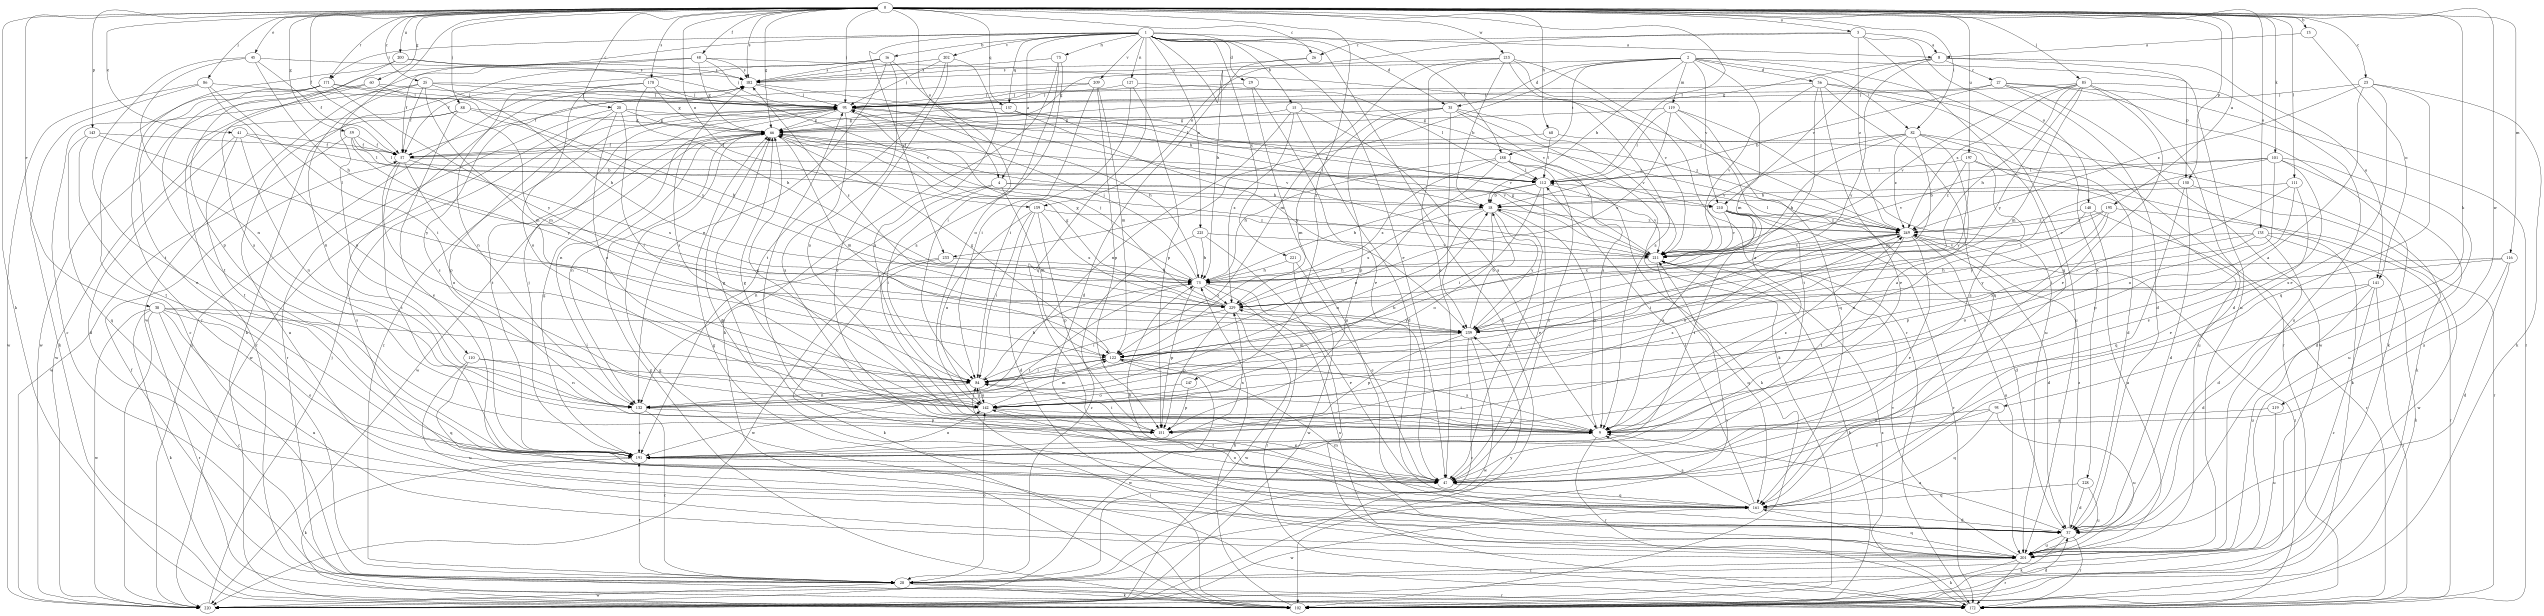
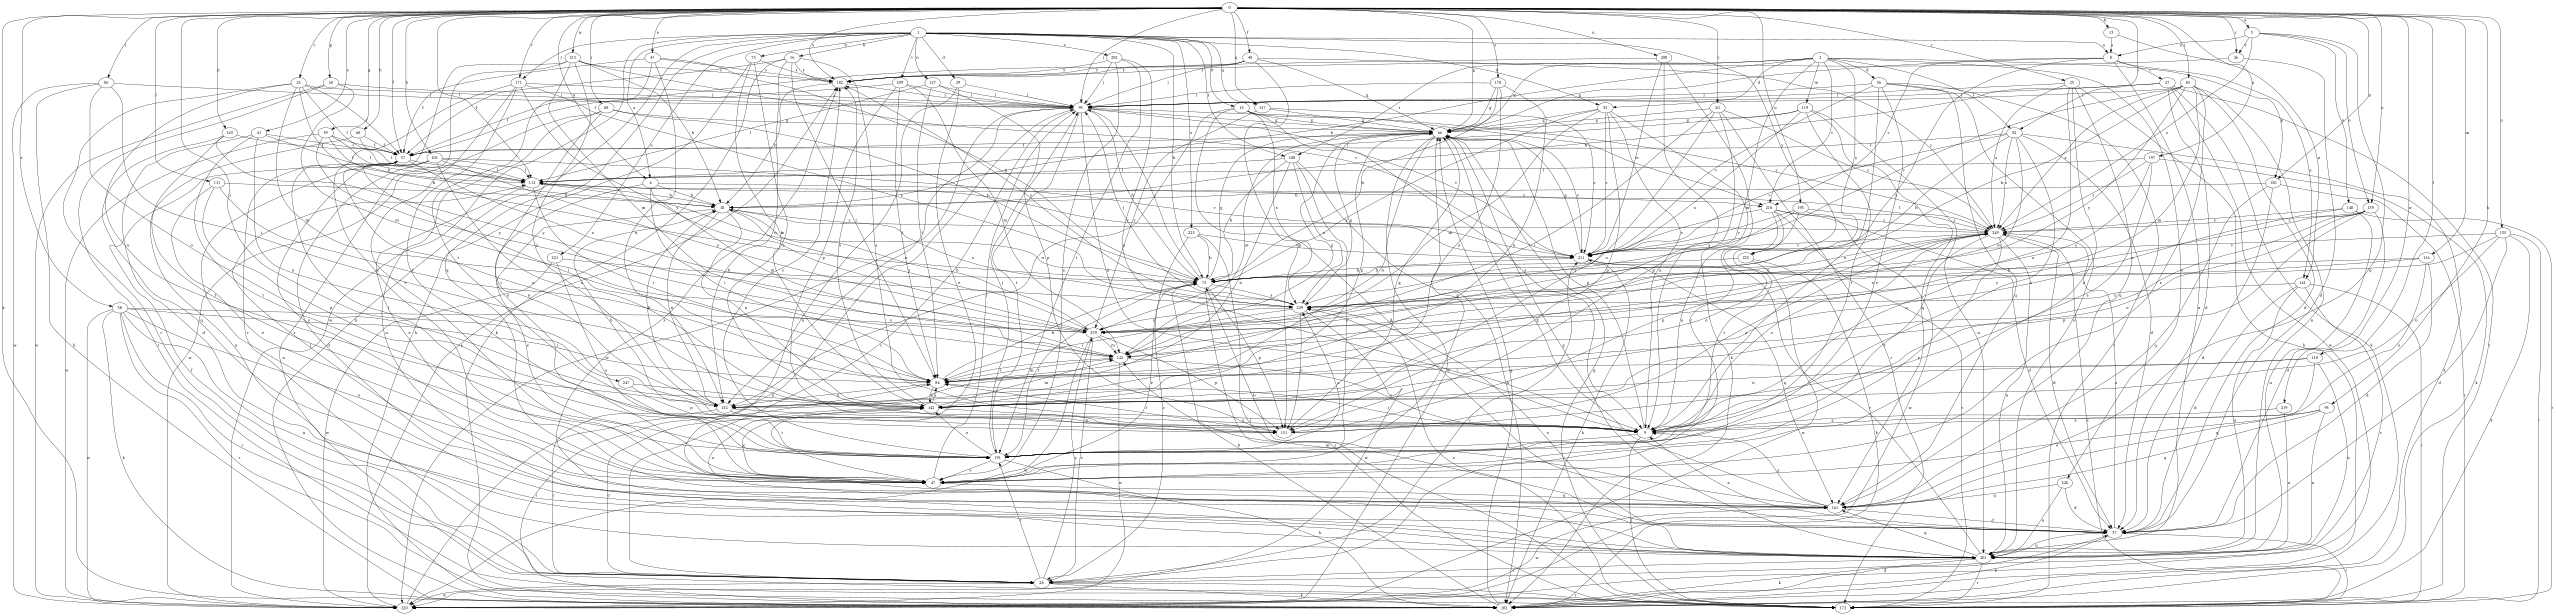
(1373, 172) -> none
(1877, 409) -> (1561, 514)
